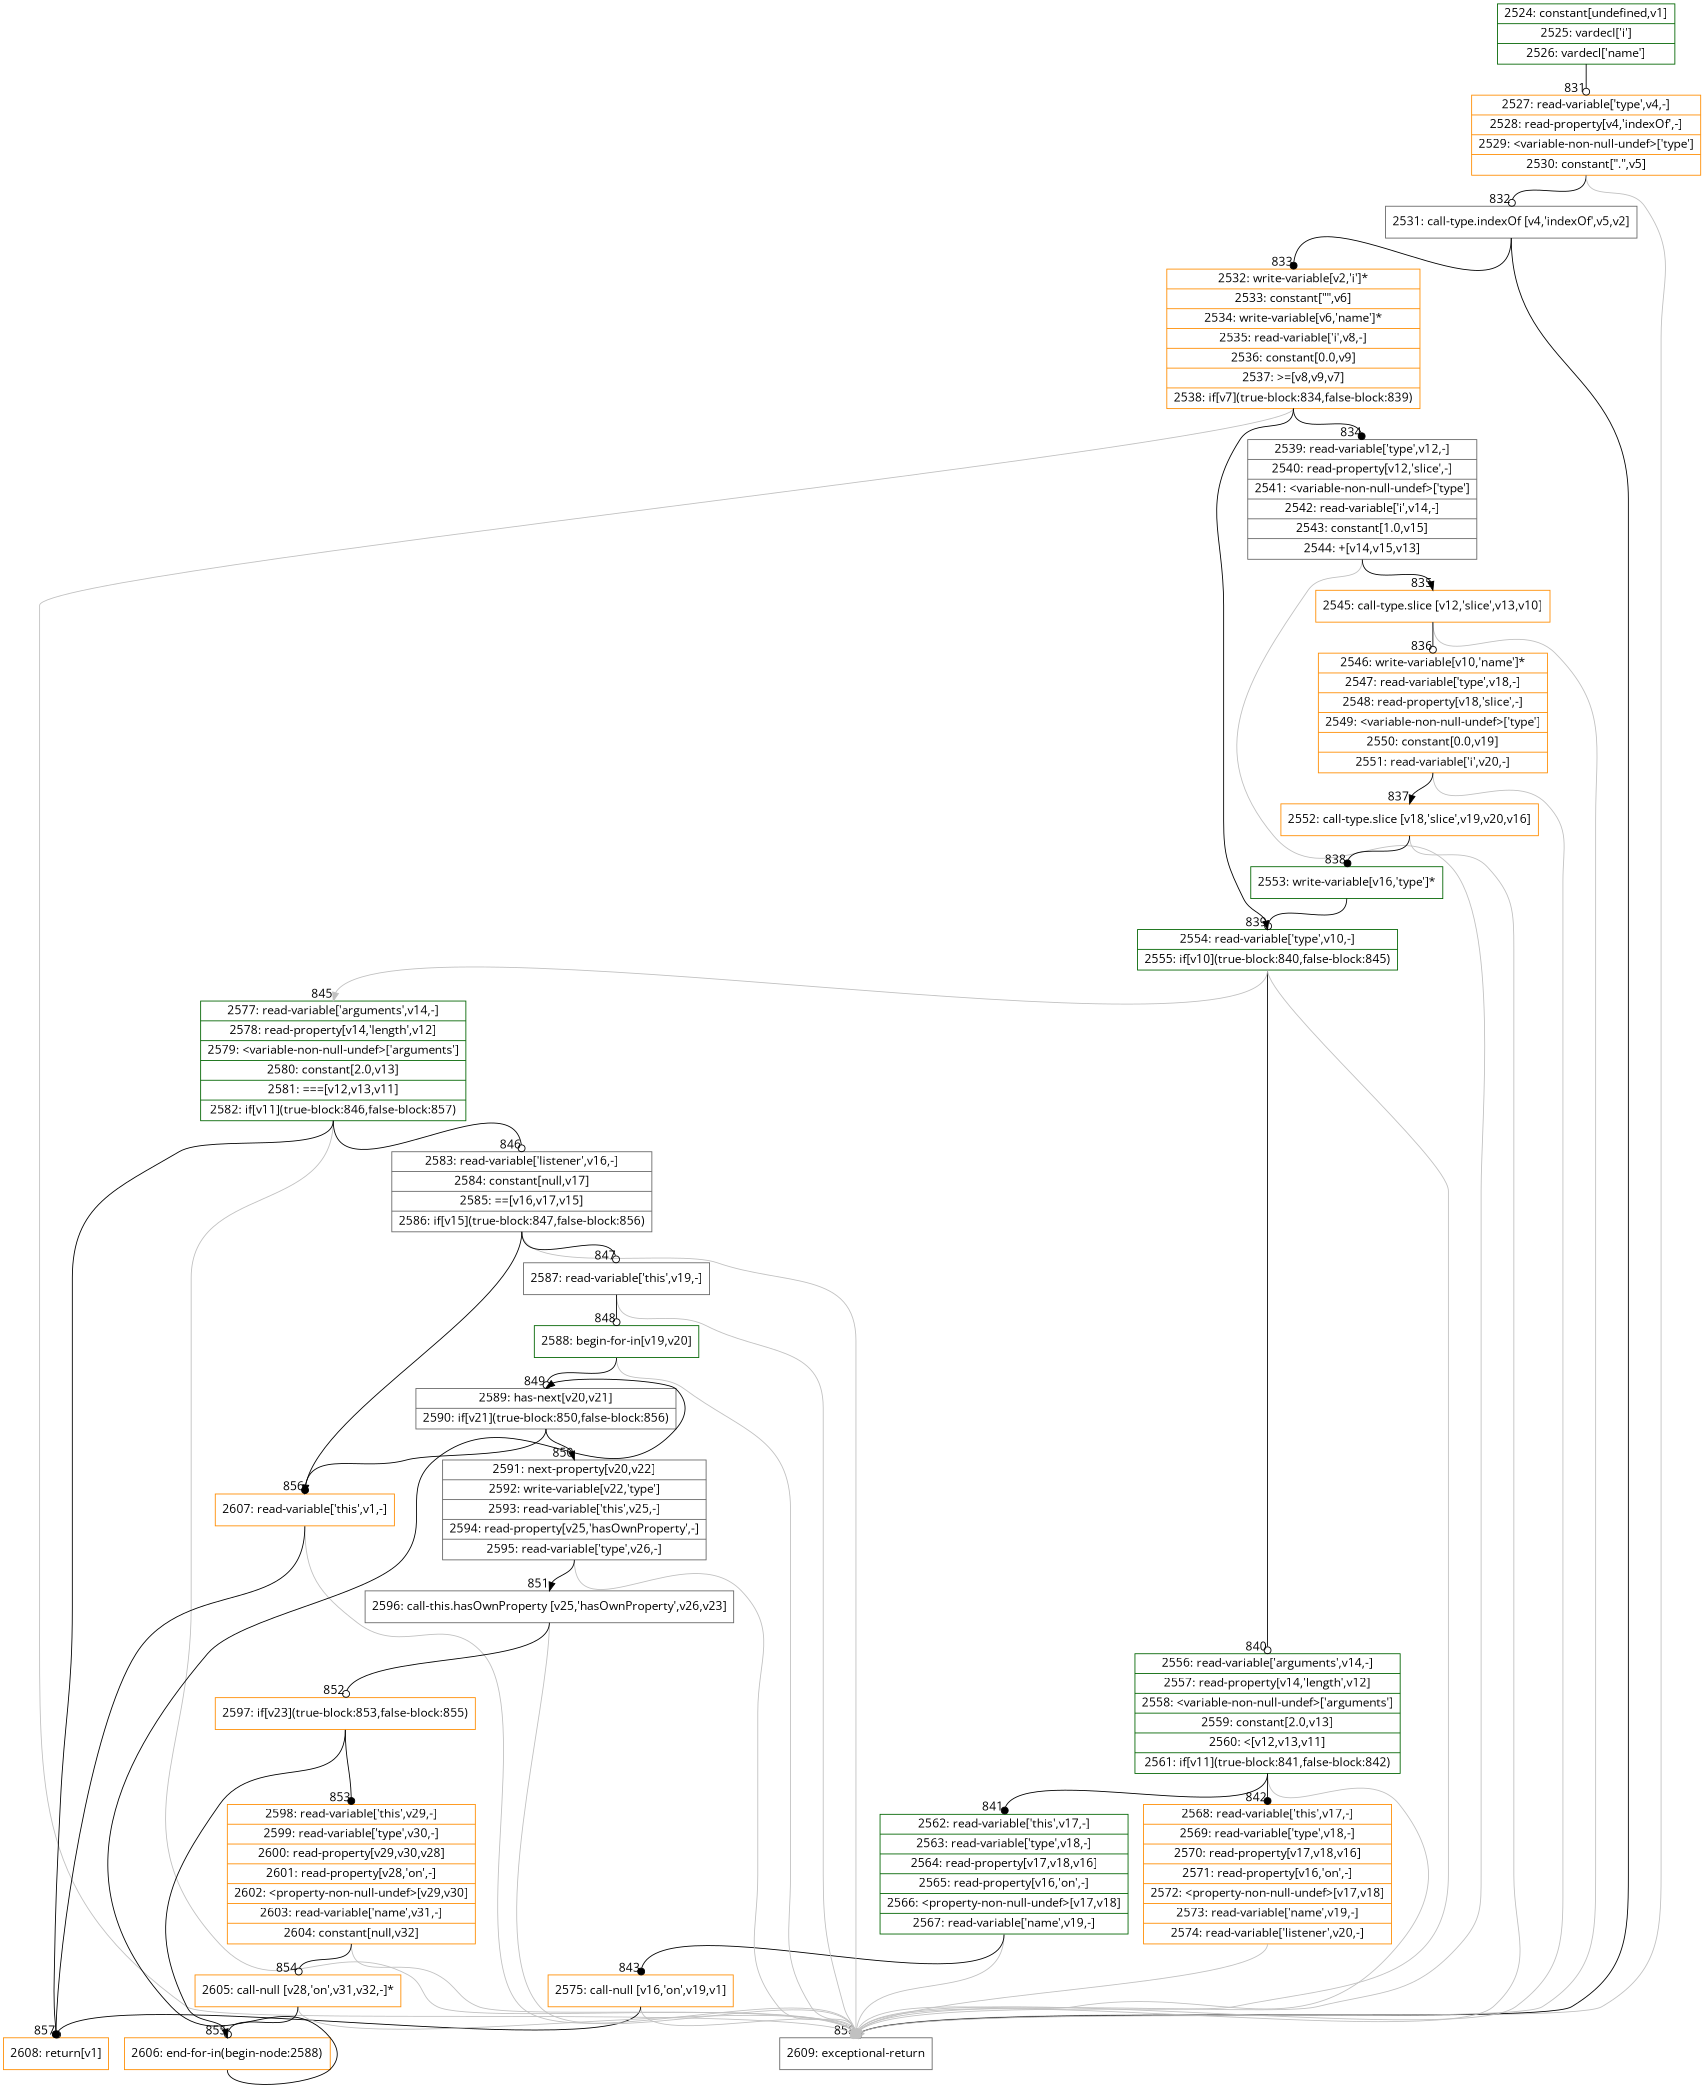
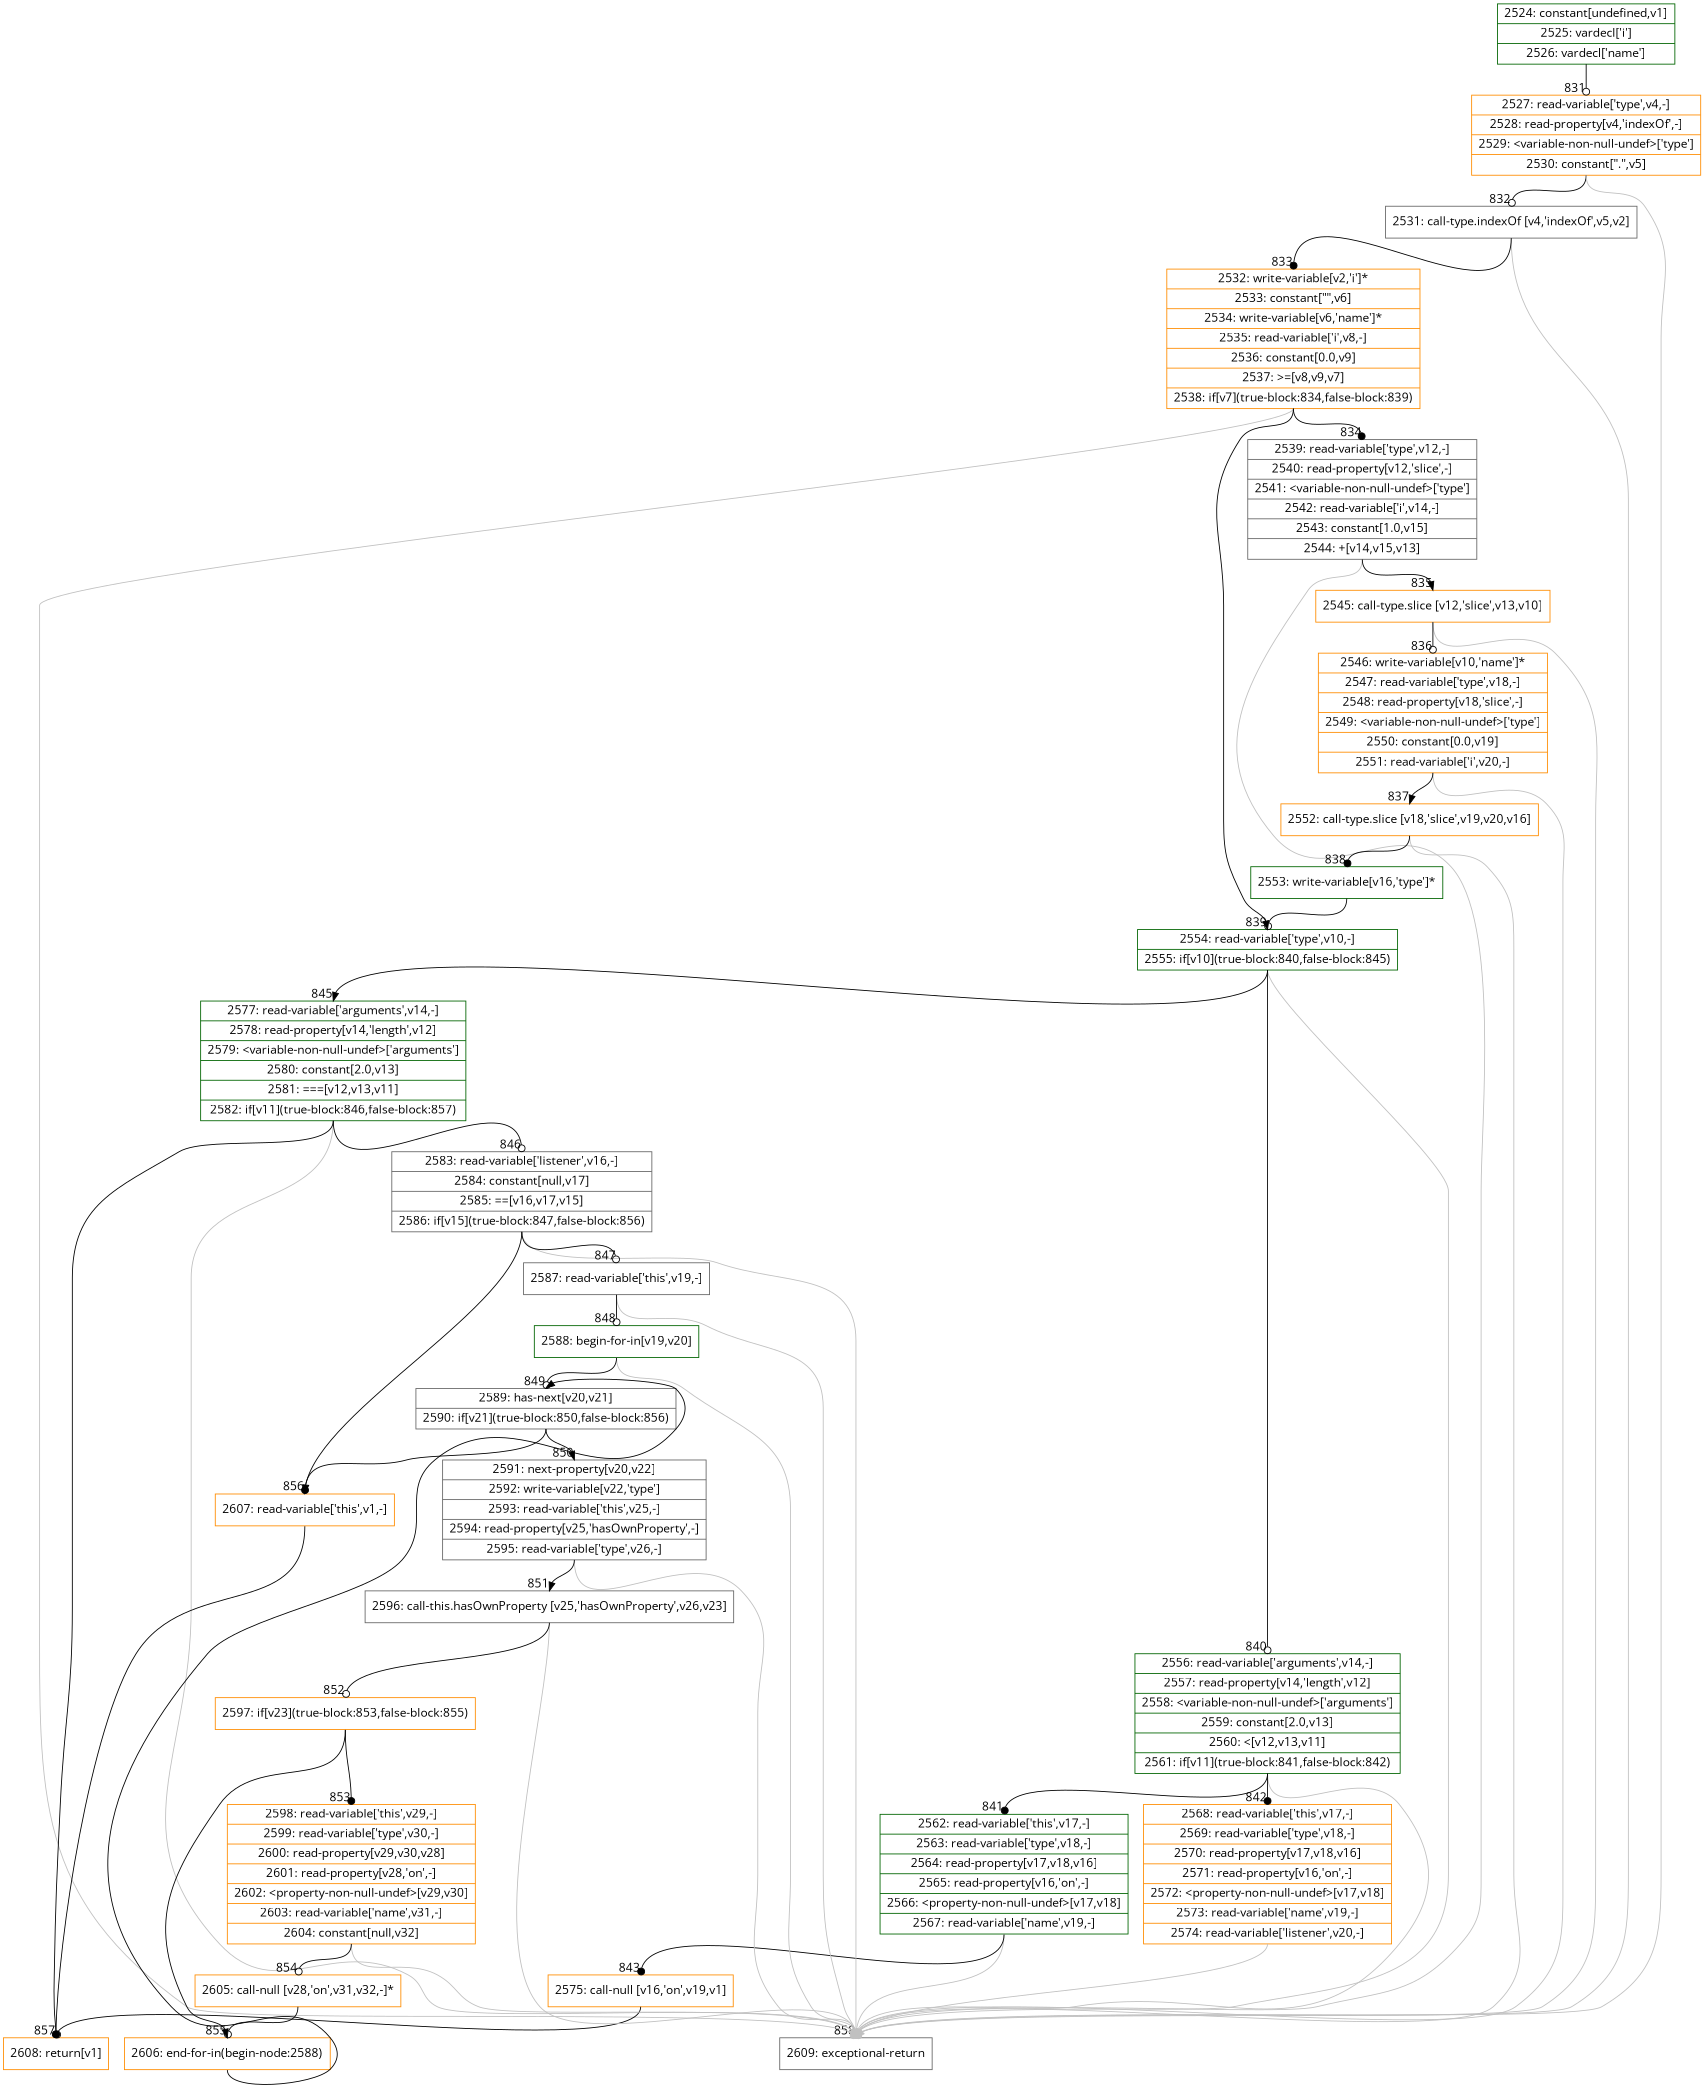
(804, 986) -> (804, 986)
(1628, 1473) -> (1628, 1473)
(498, 1878) -> none
(574, 2022) -> none
(717, 2024) -> none
